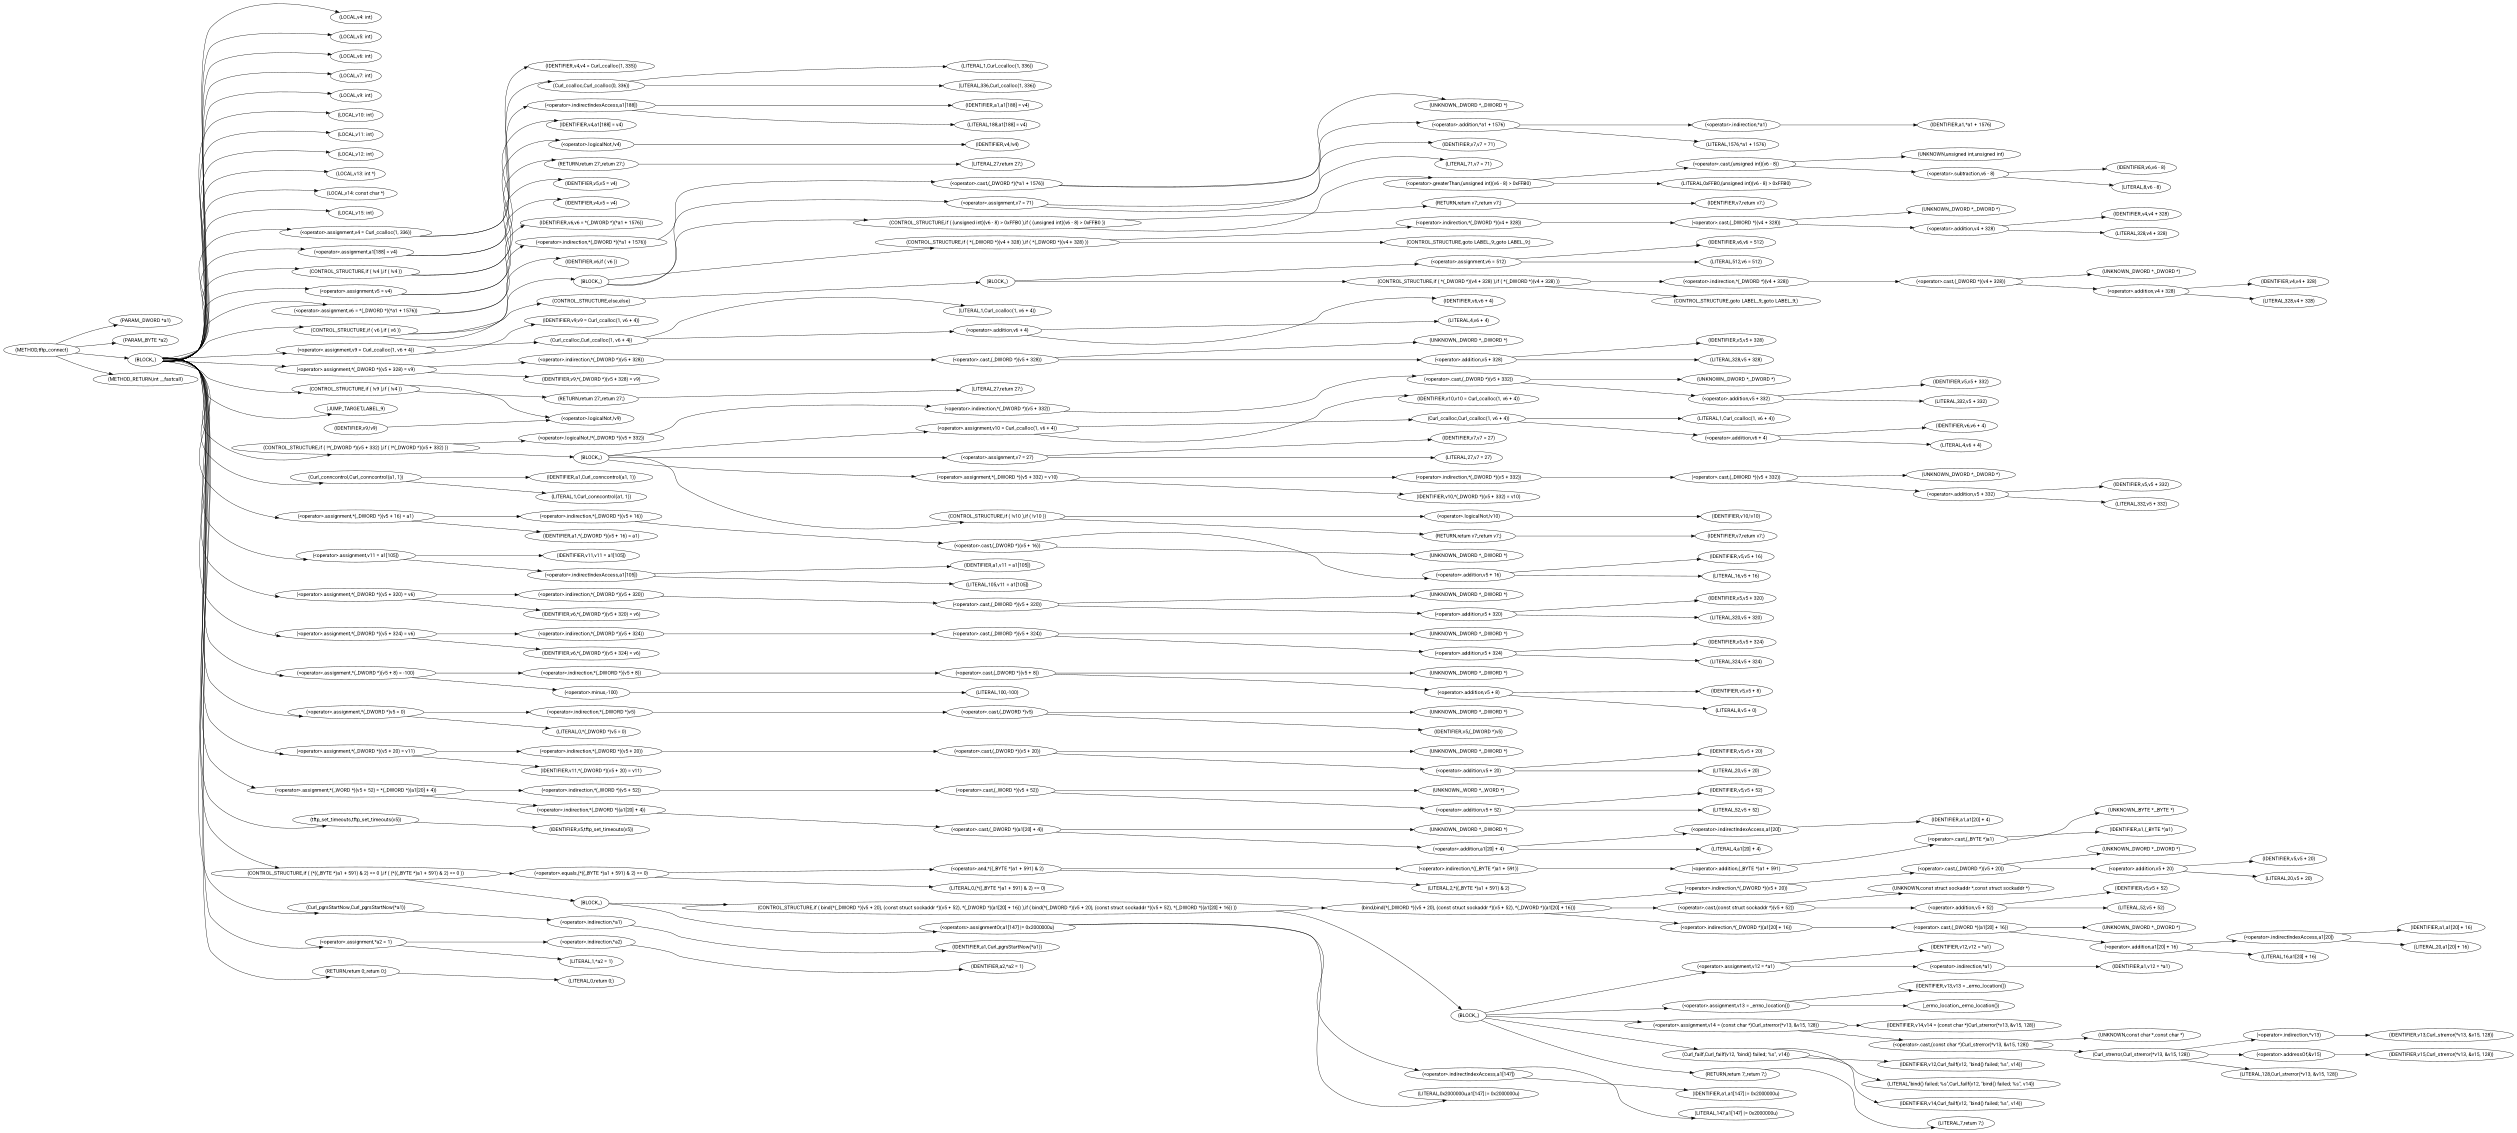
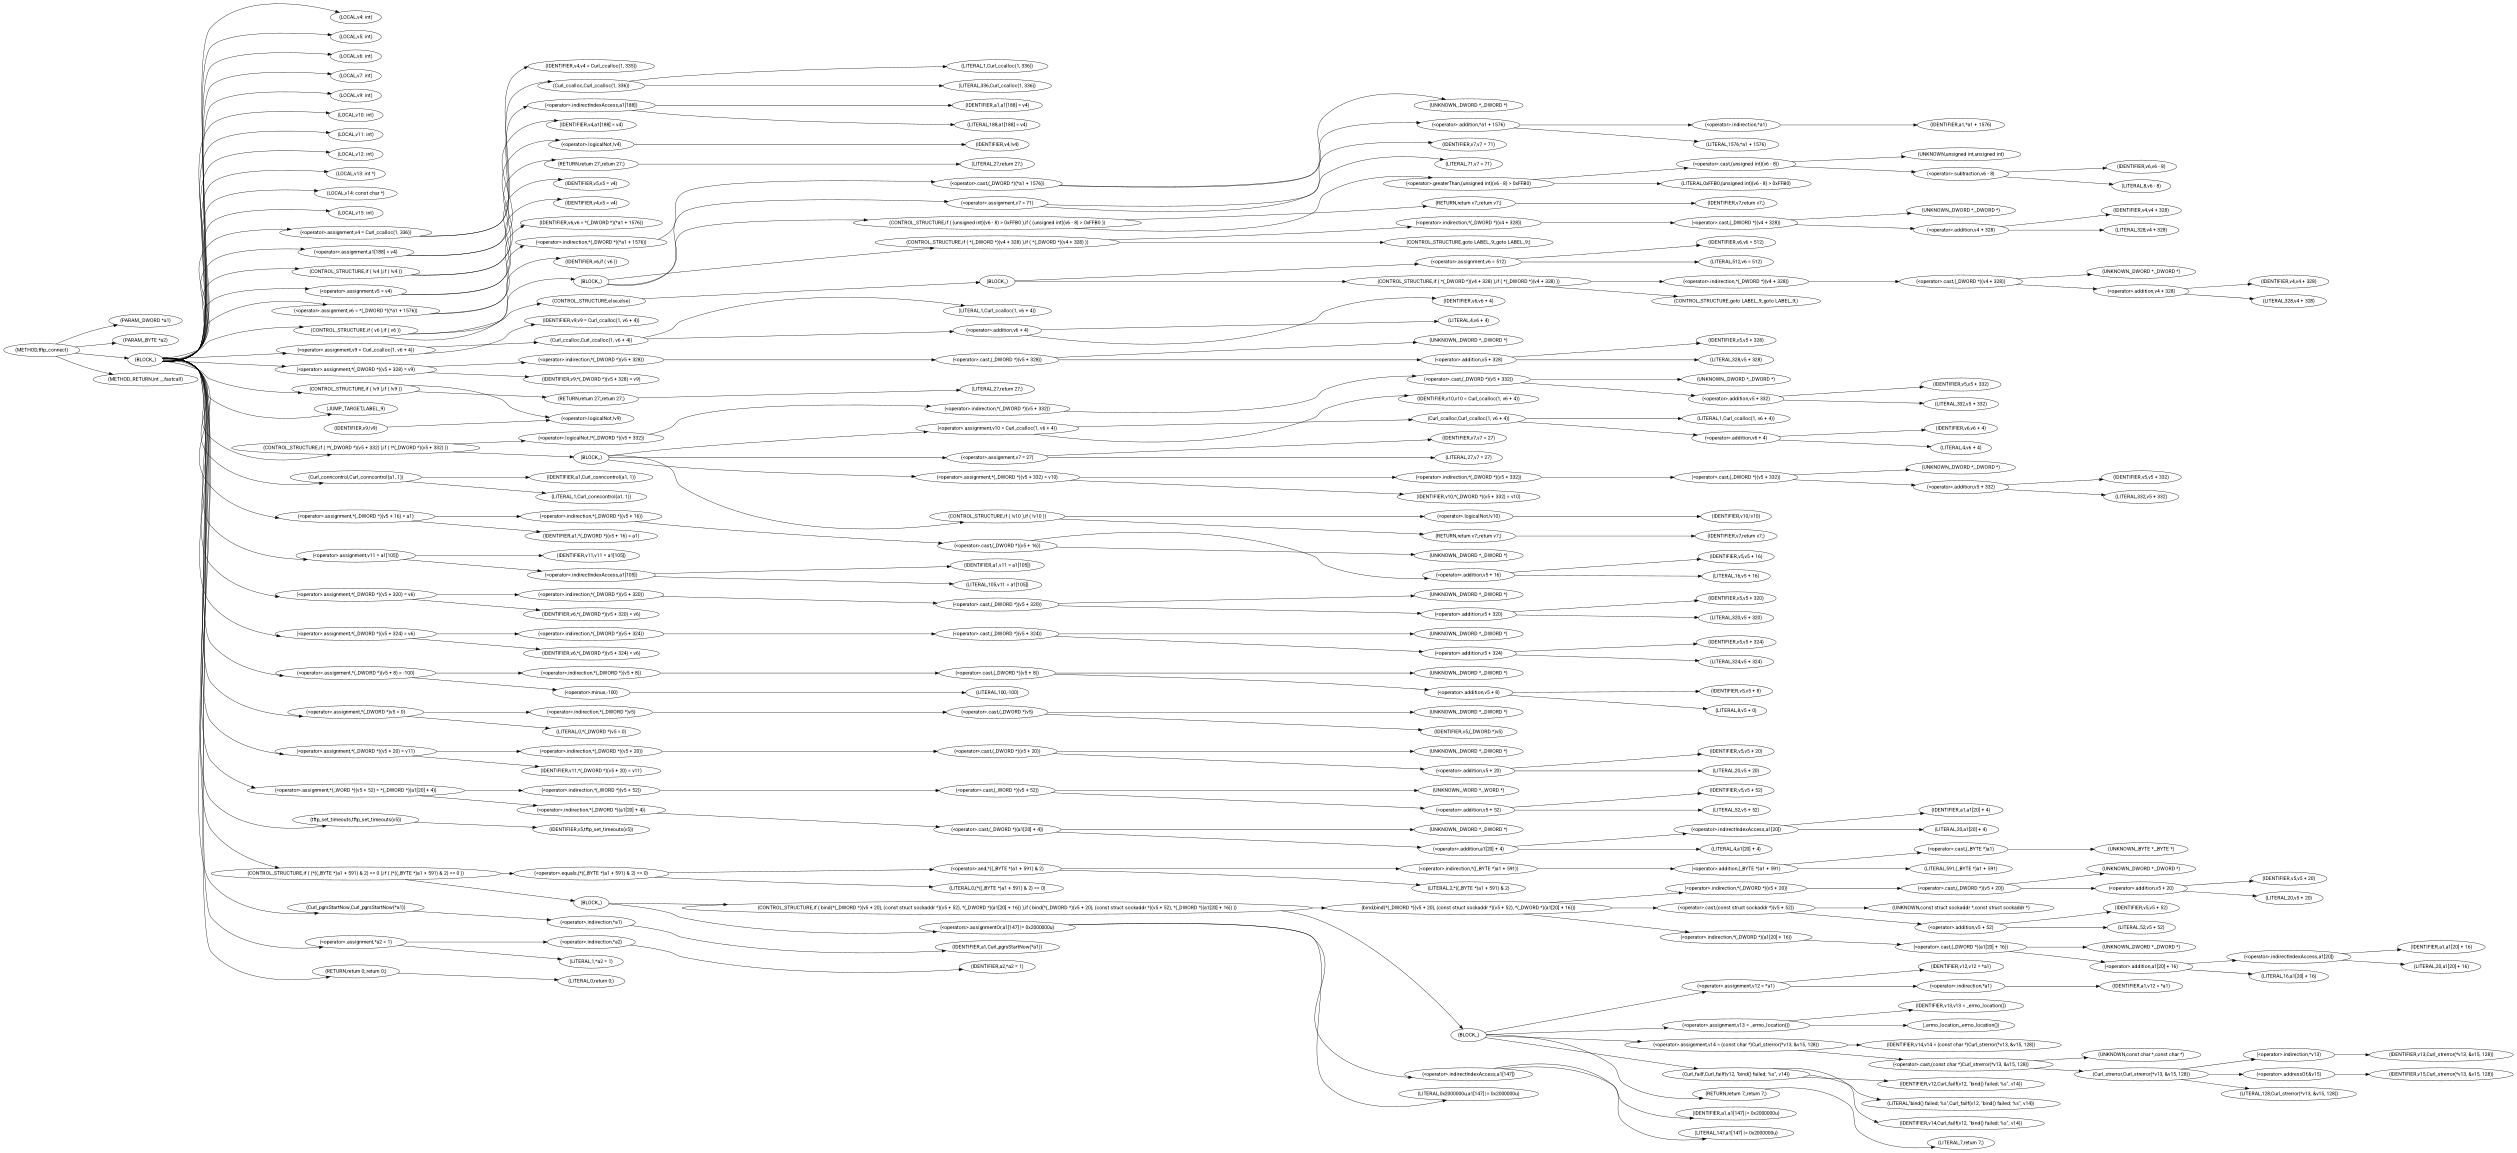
(591, 86) -> (591, 86)
(356, 389) -> (356, 389)
none -> (1961, 830)
(2141, 830) -> none
none -> (1961, 869)
